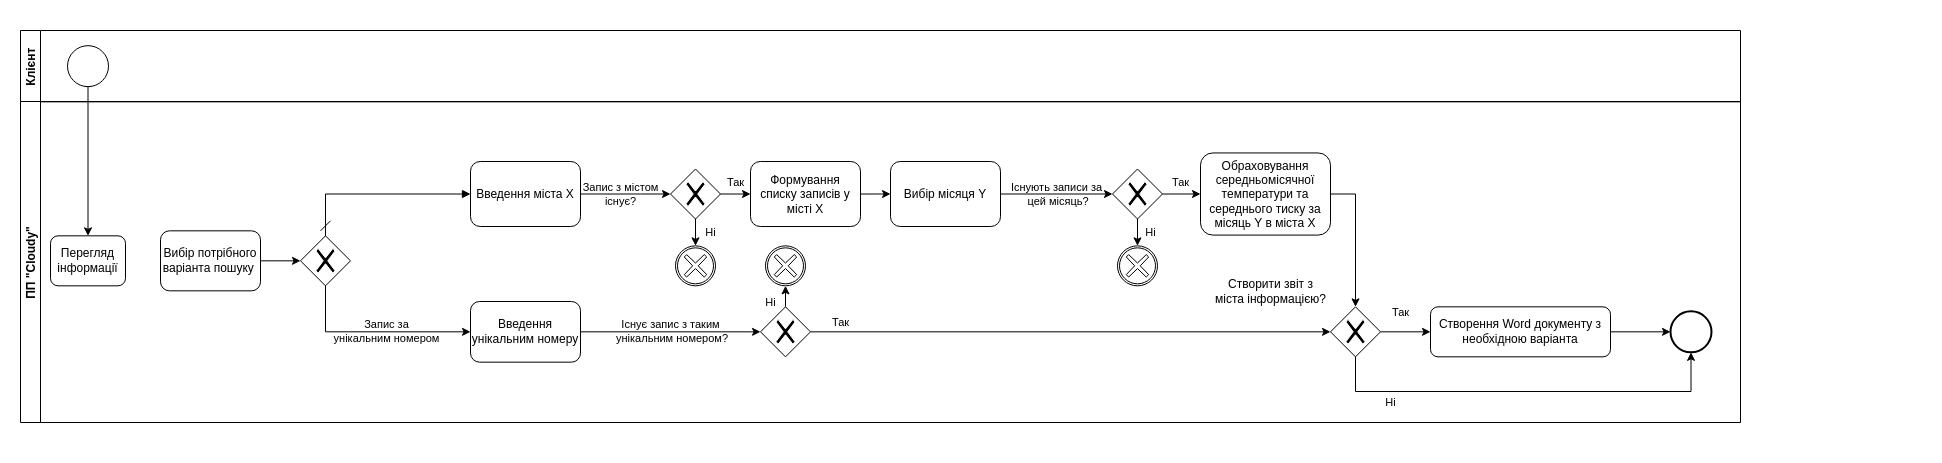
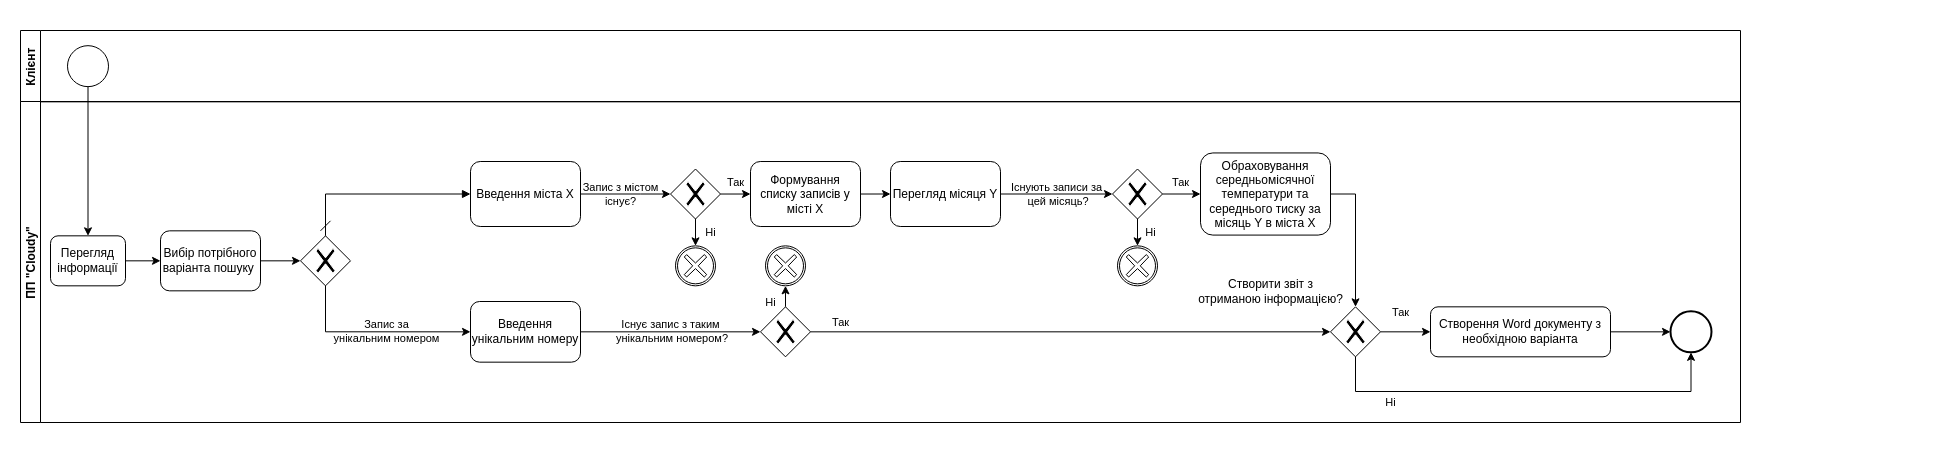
(946, 195) -> (946, 195)
none -> (140, 261)
(1271, 292) -> (1271, 292)
